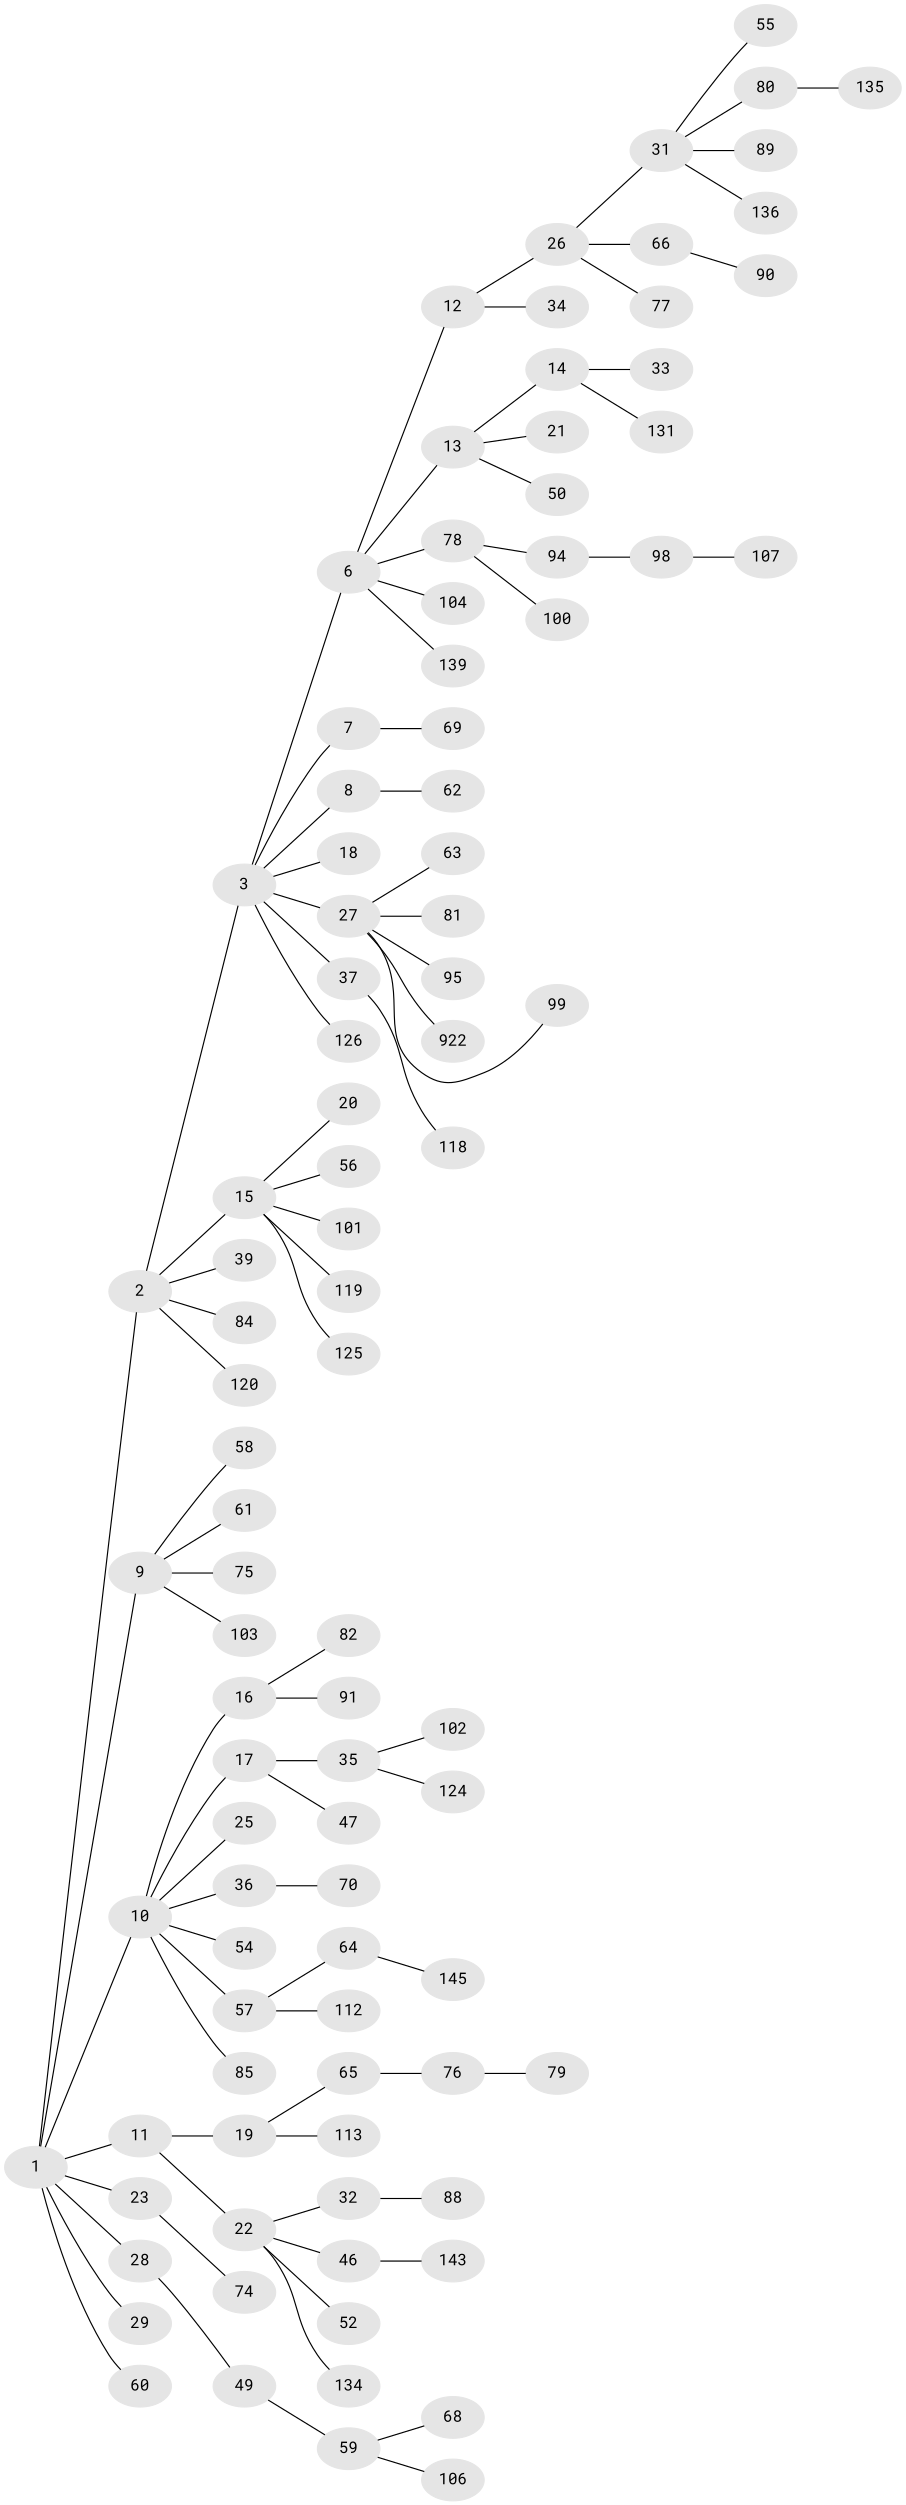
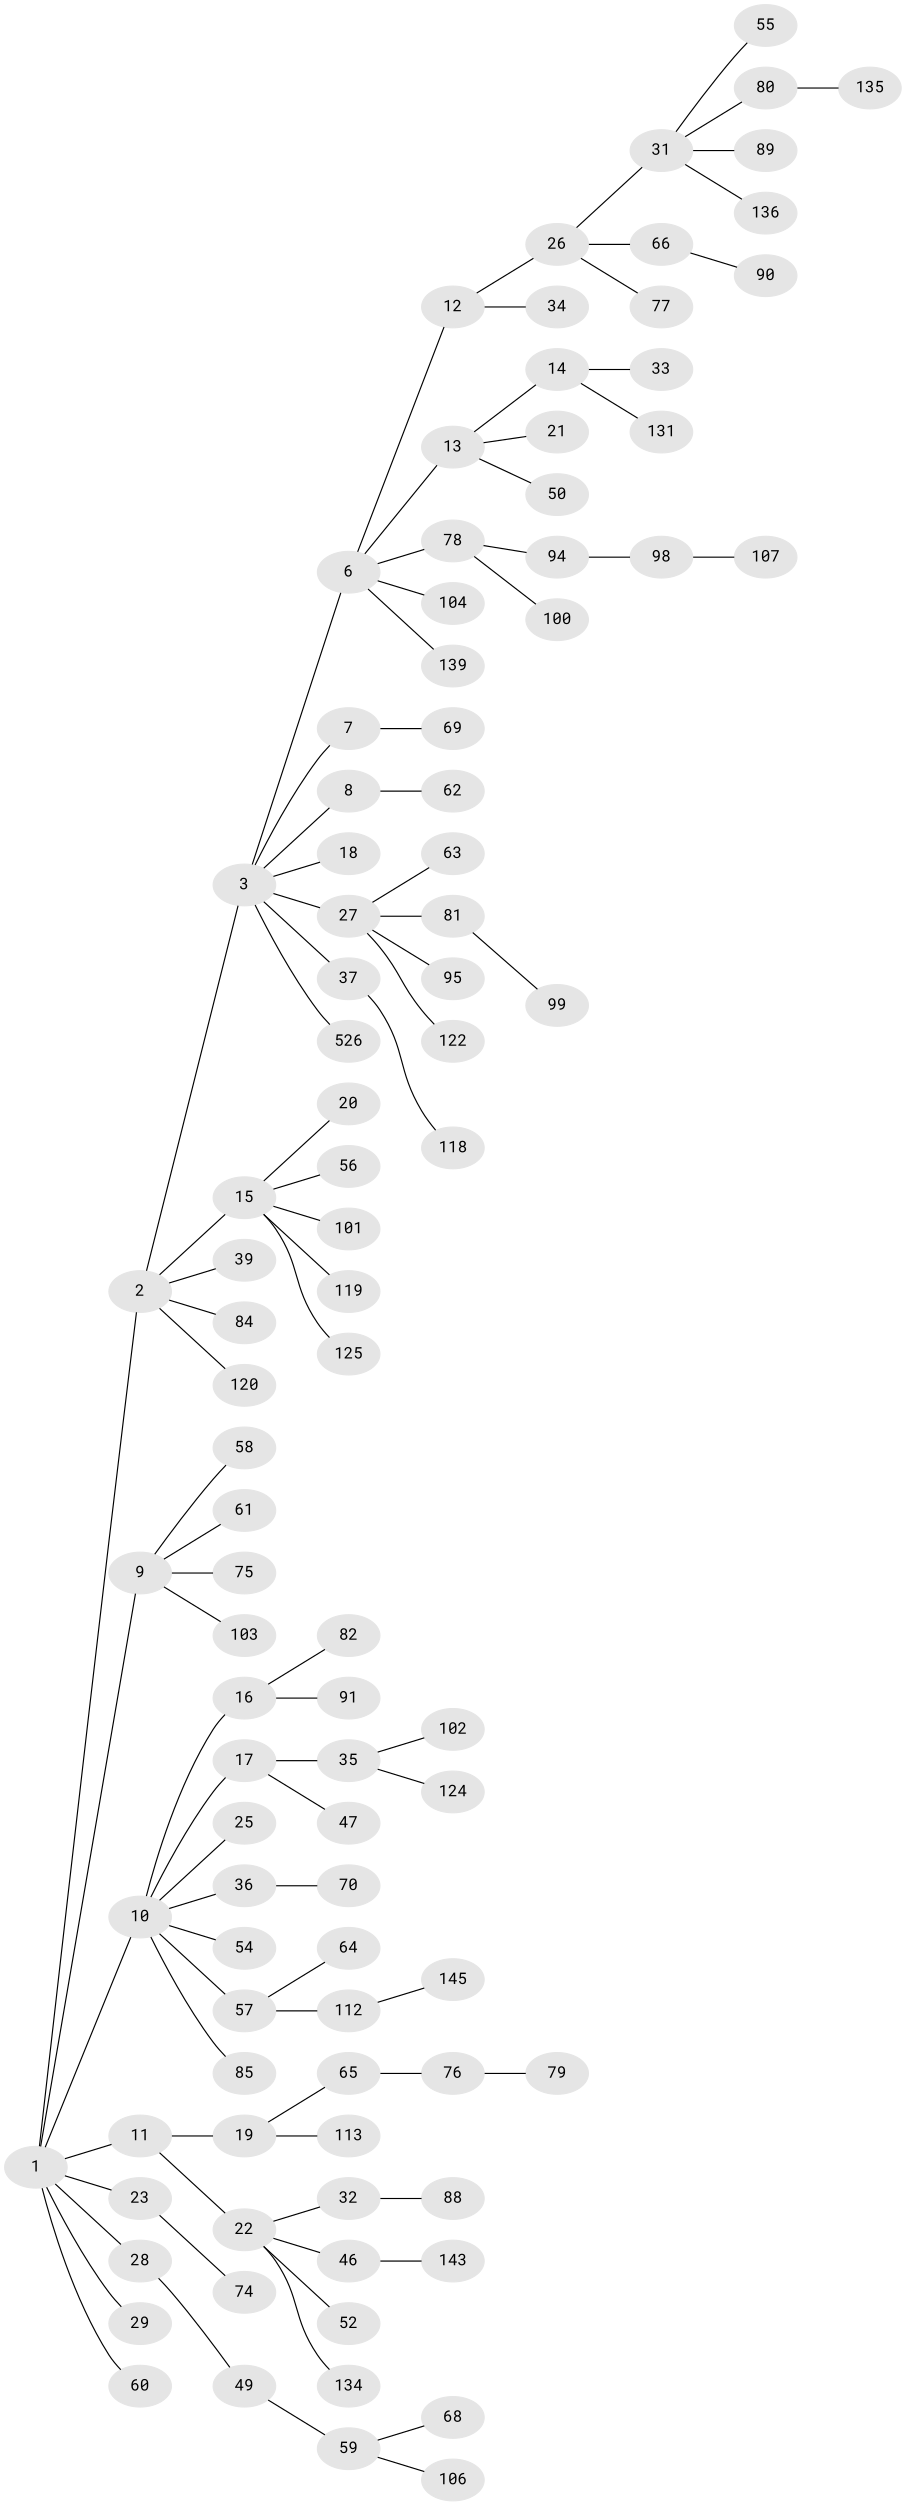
(349, 1041) -> (349, 1041)
(453, 1041) -> (453, 1041)
(417, 1069) -> (505, 961)
(401, 1964) -> (401, 1995)
